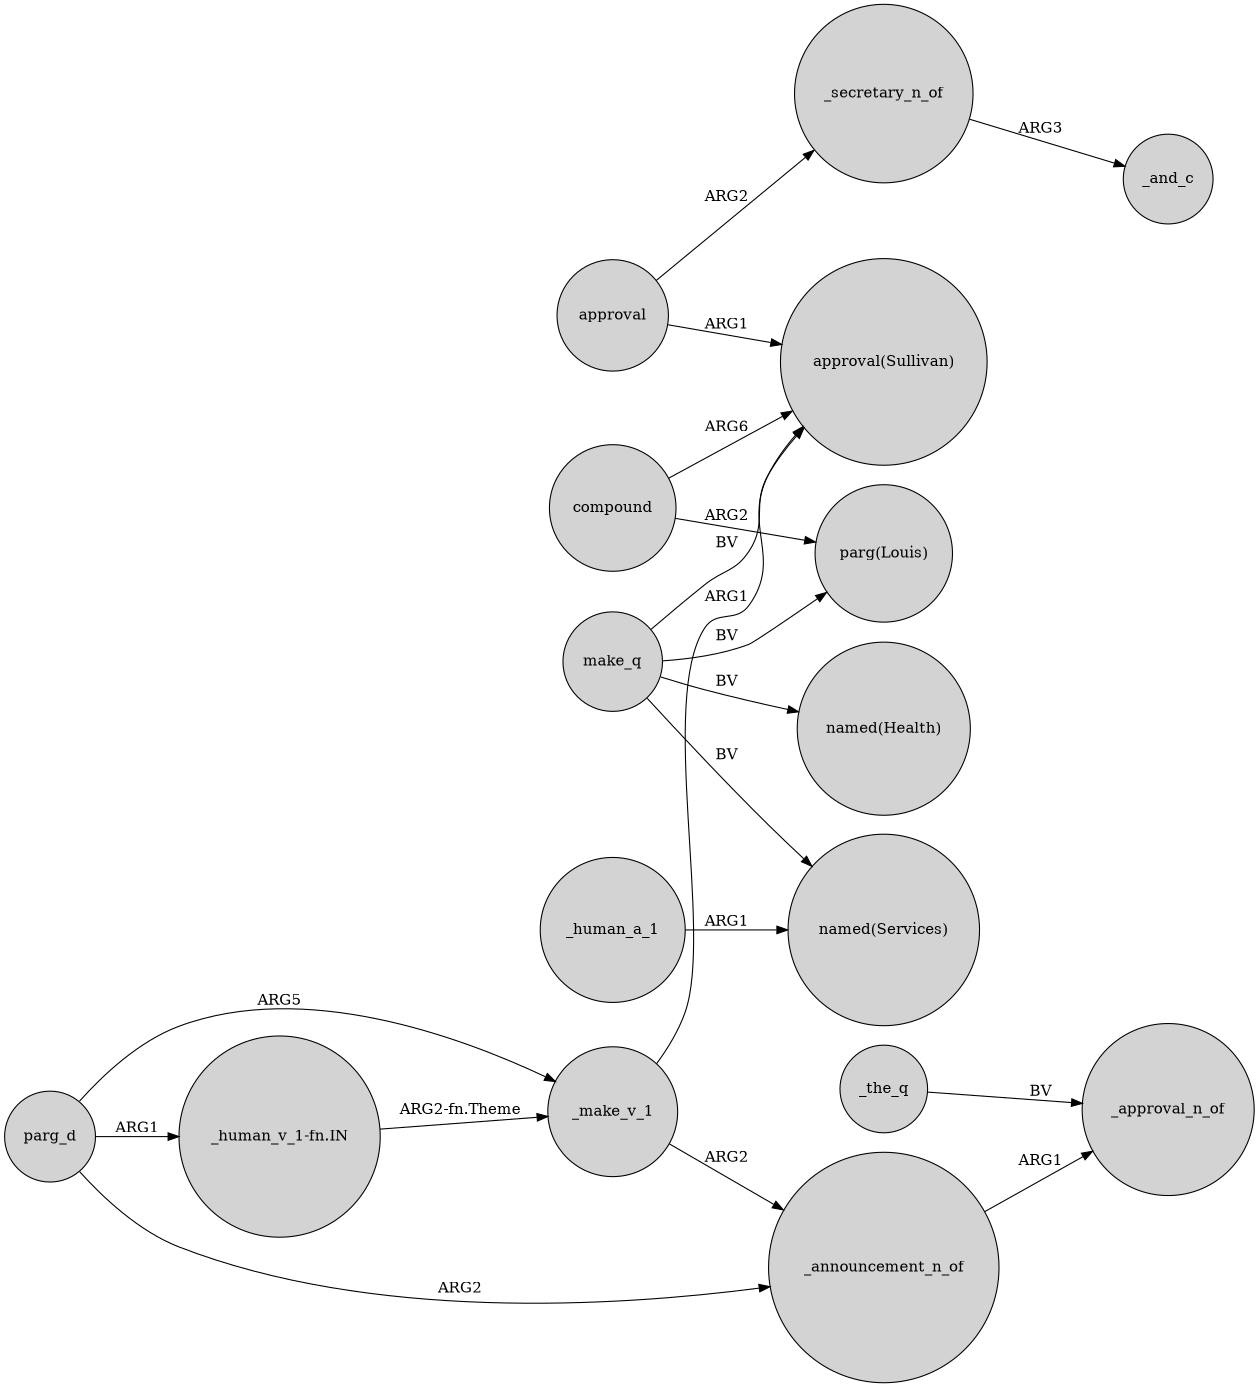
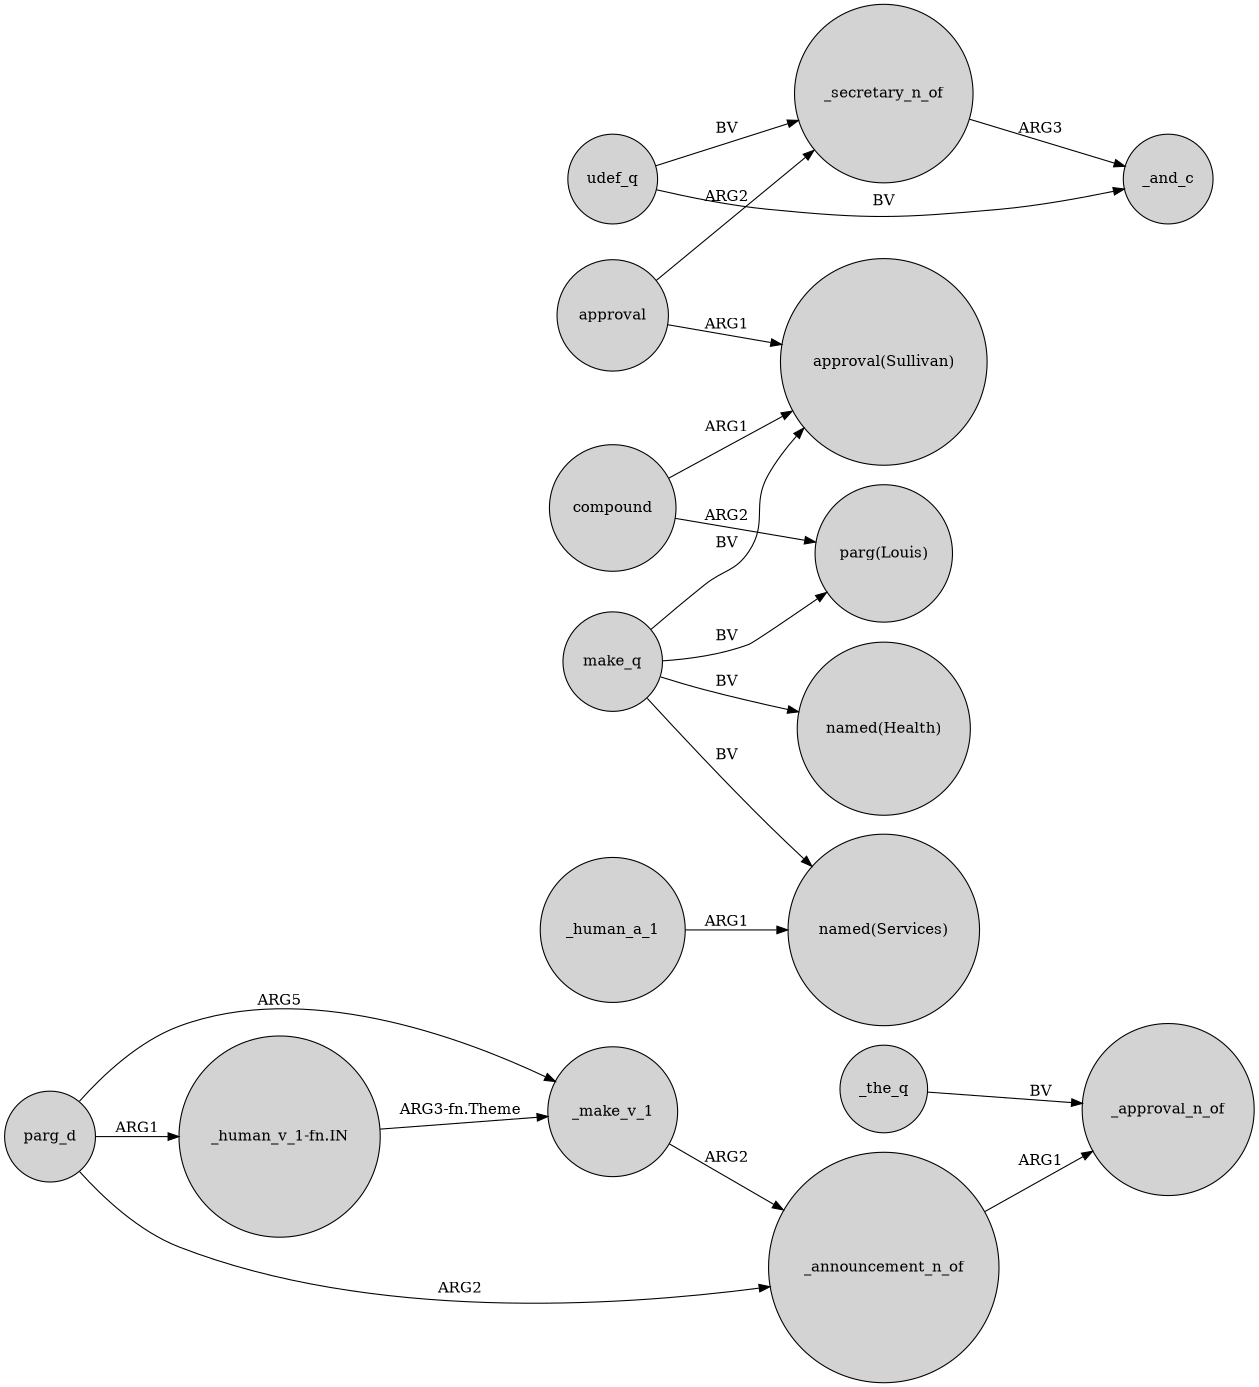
none -> (613, 179)
(727, 427) -> (727, 427)
(686, 714) -> none
(460, 1110) -> (460, 1110)
